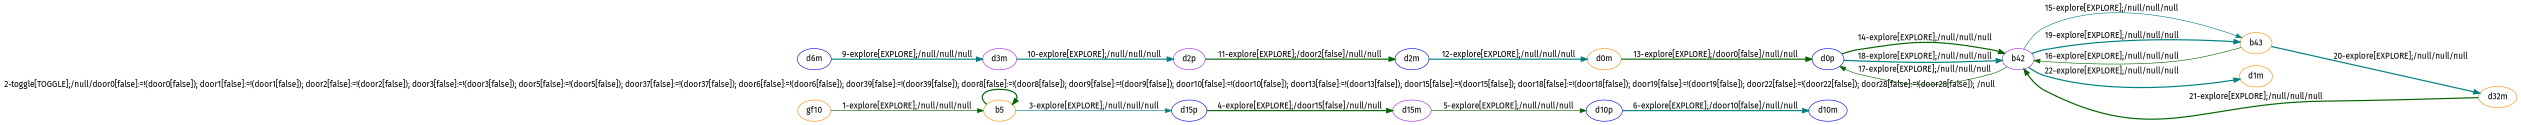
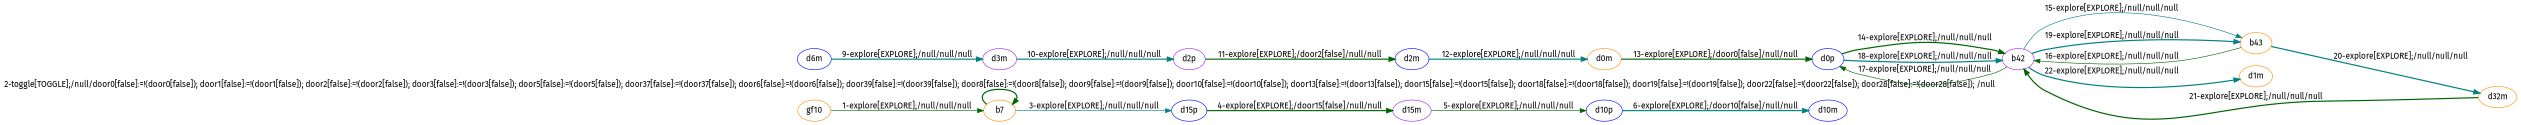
(1000, 111) -> (1000, 111)
